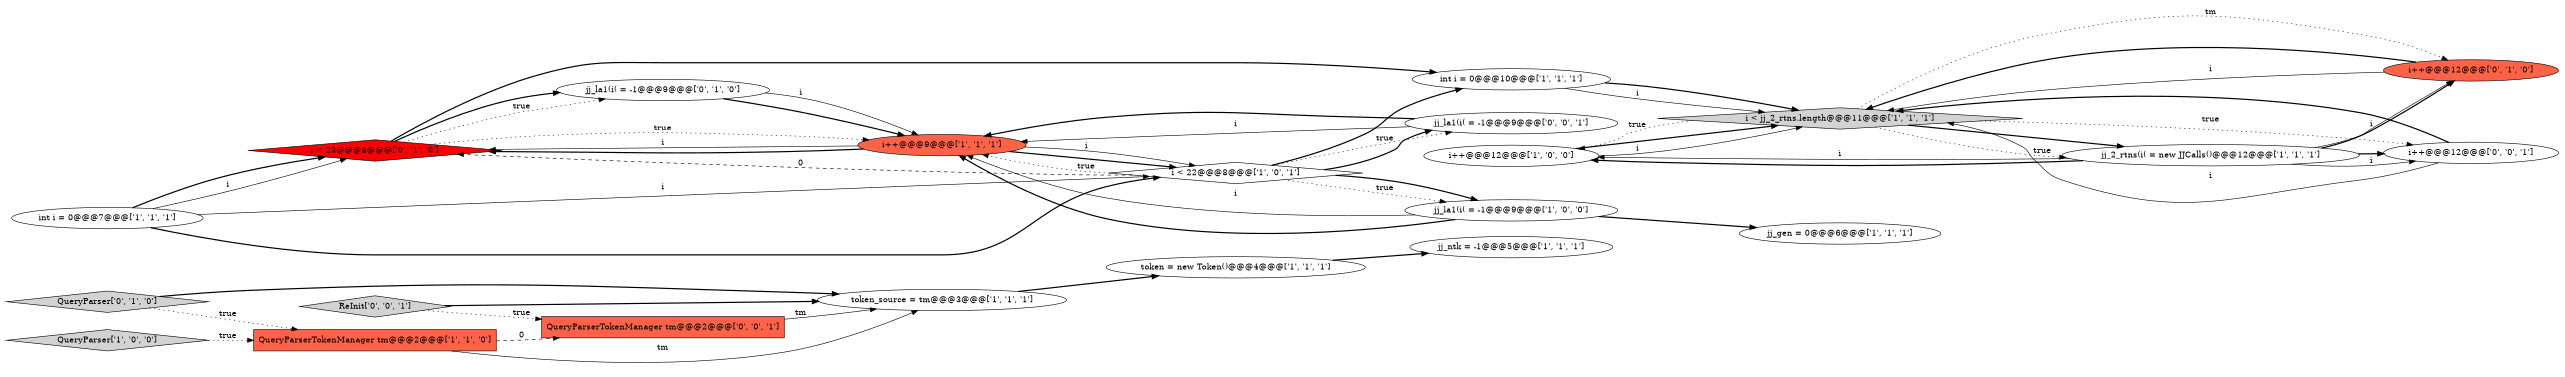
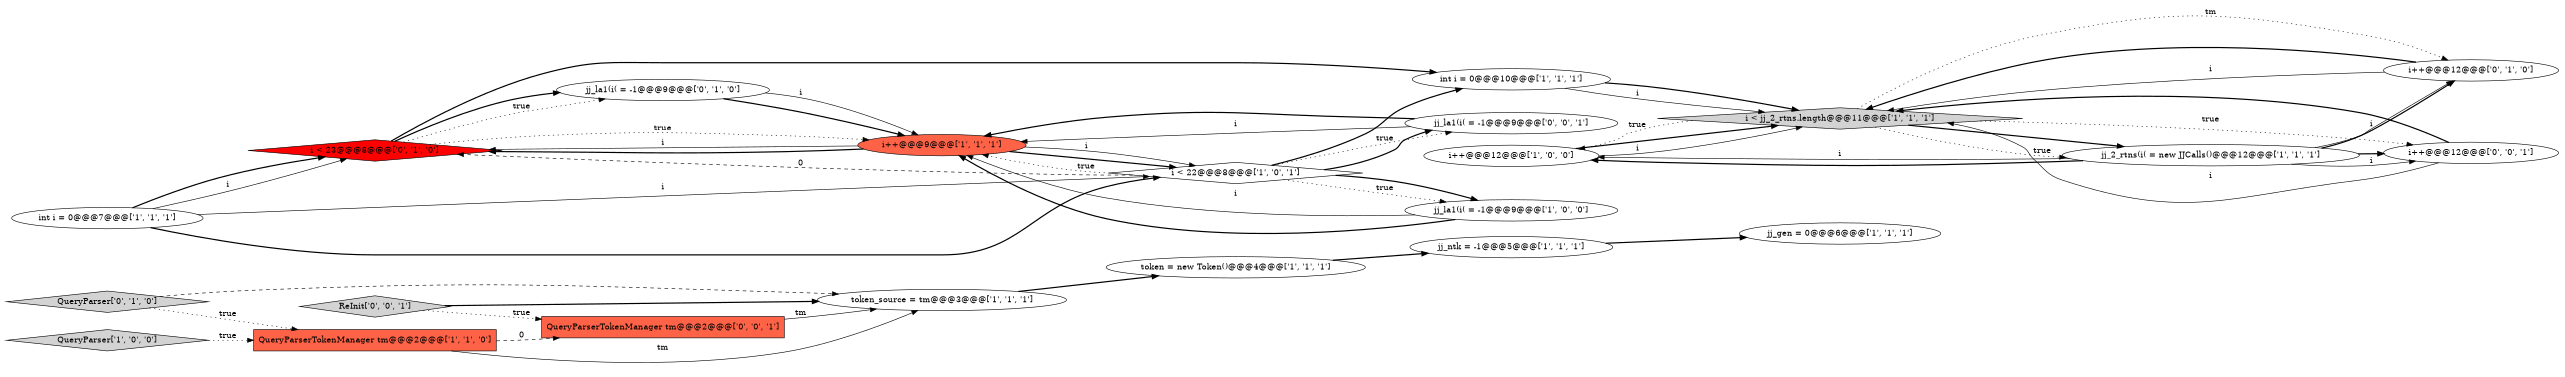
(2471, 70) -> (2471, 70)
(1674, 222) -> (1673, 240)
(496, 285) -> (496, 285)
